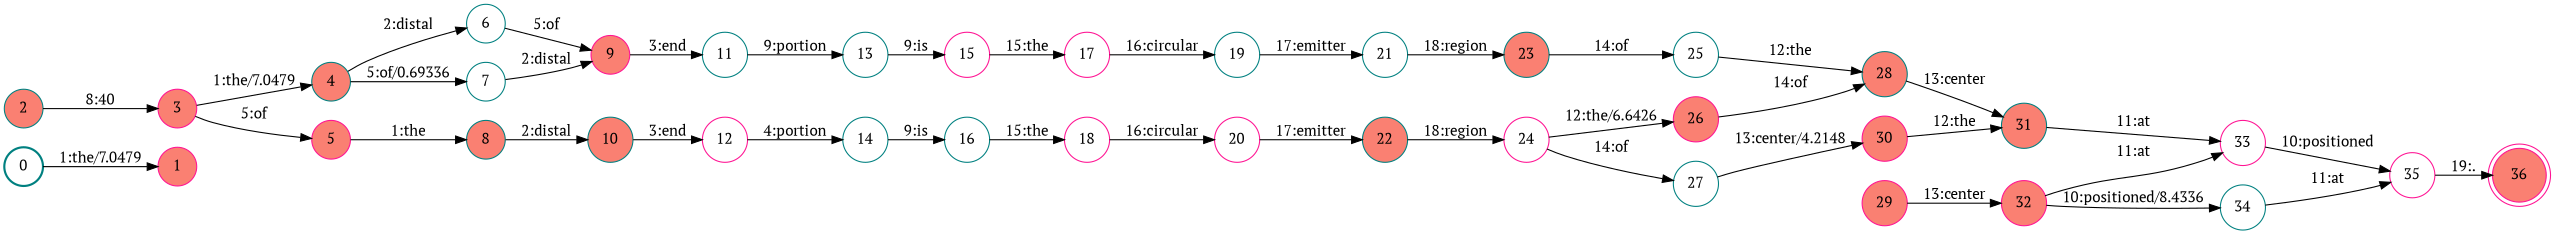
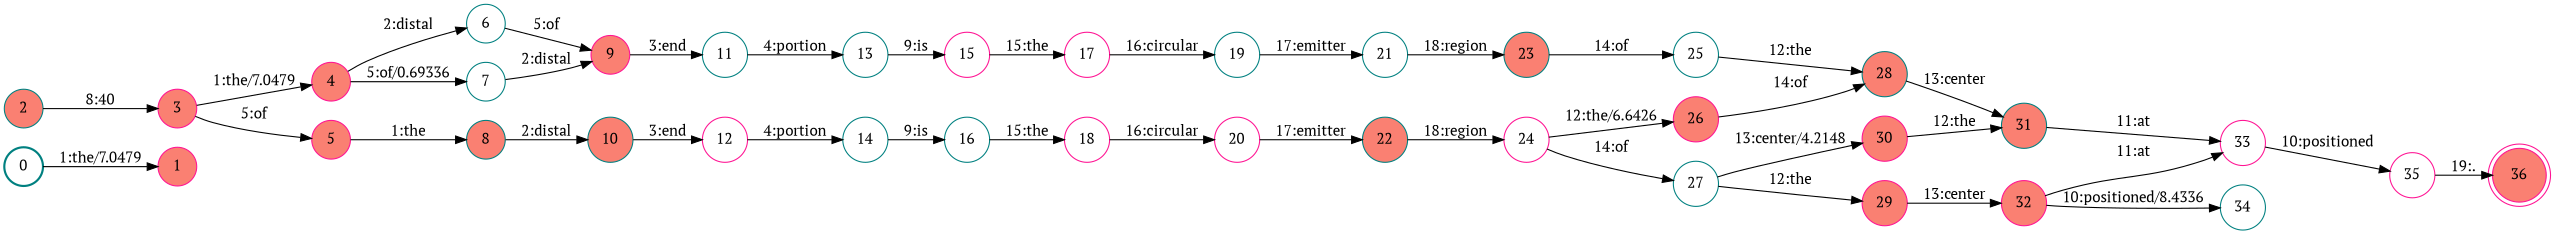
(795, 47) -> (795, 47)
(331, 82) -> (331, 82)
none -> (1785, 193)
(2323, 197) -> none
